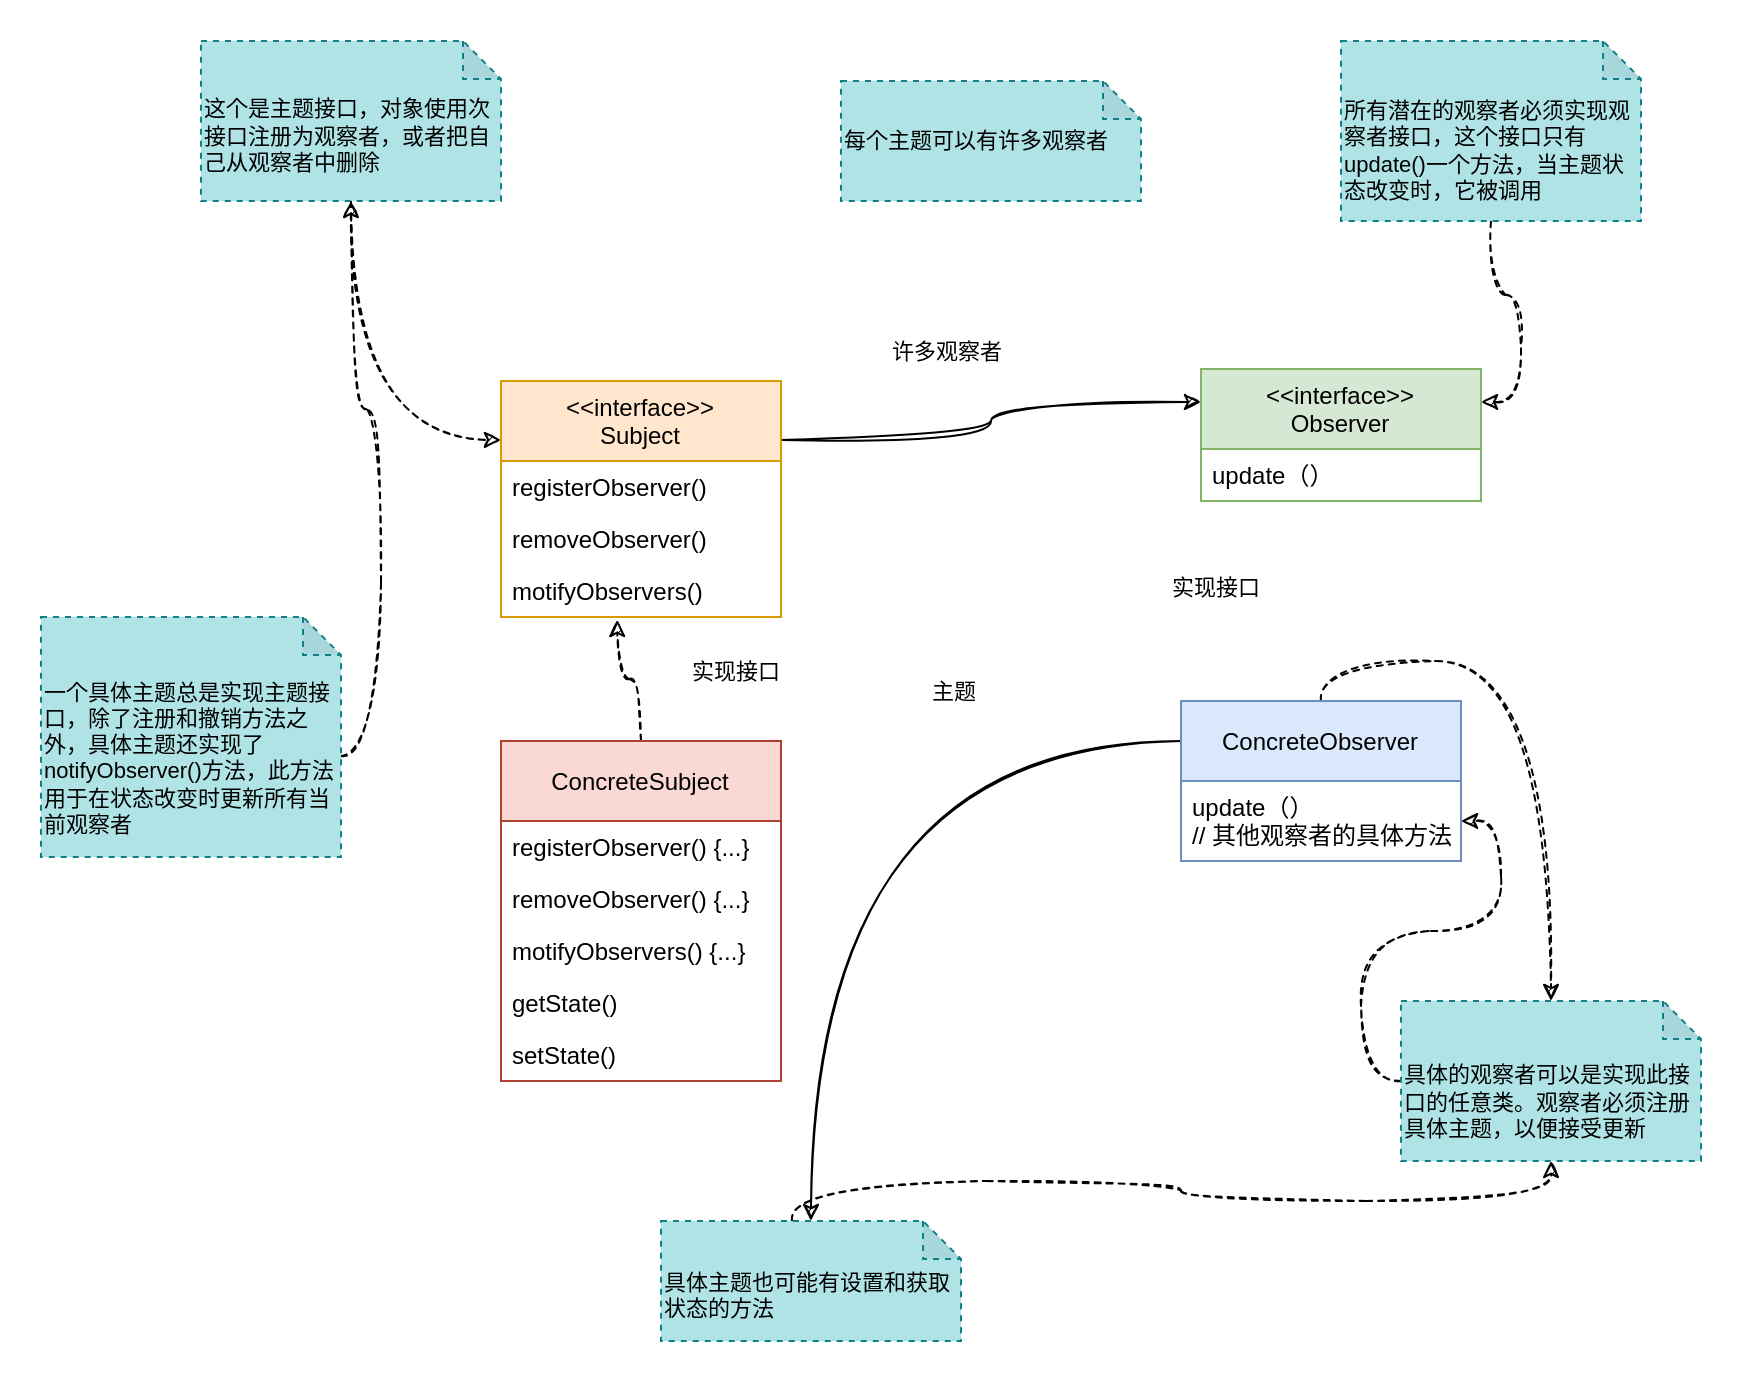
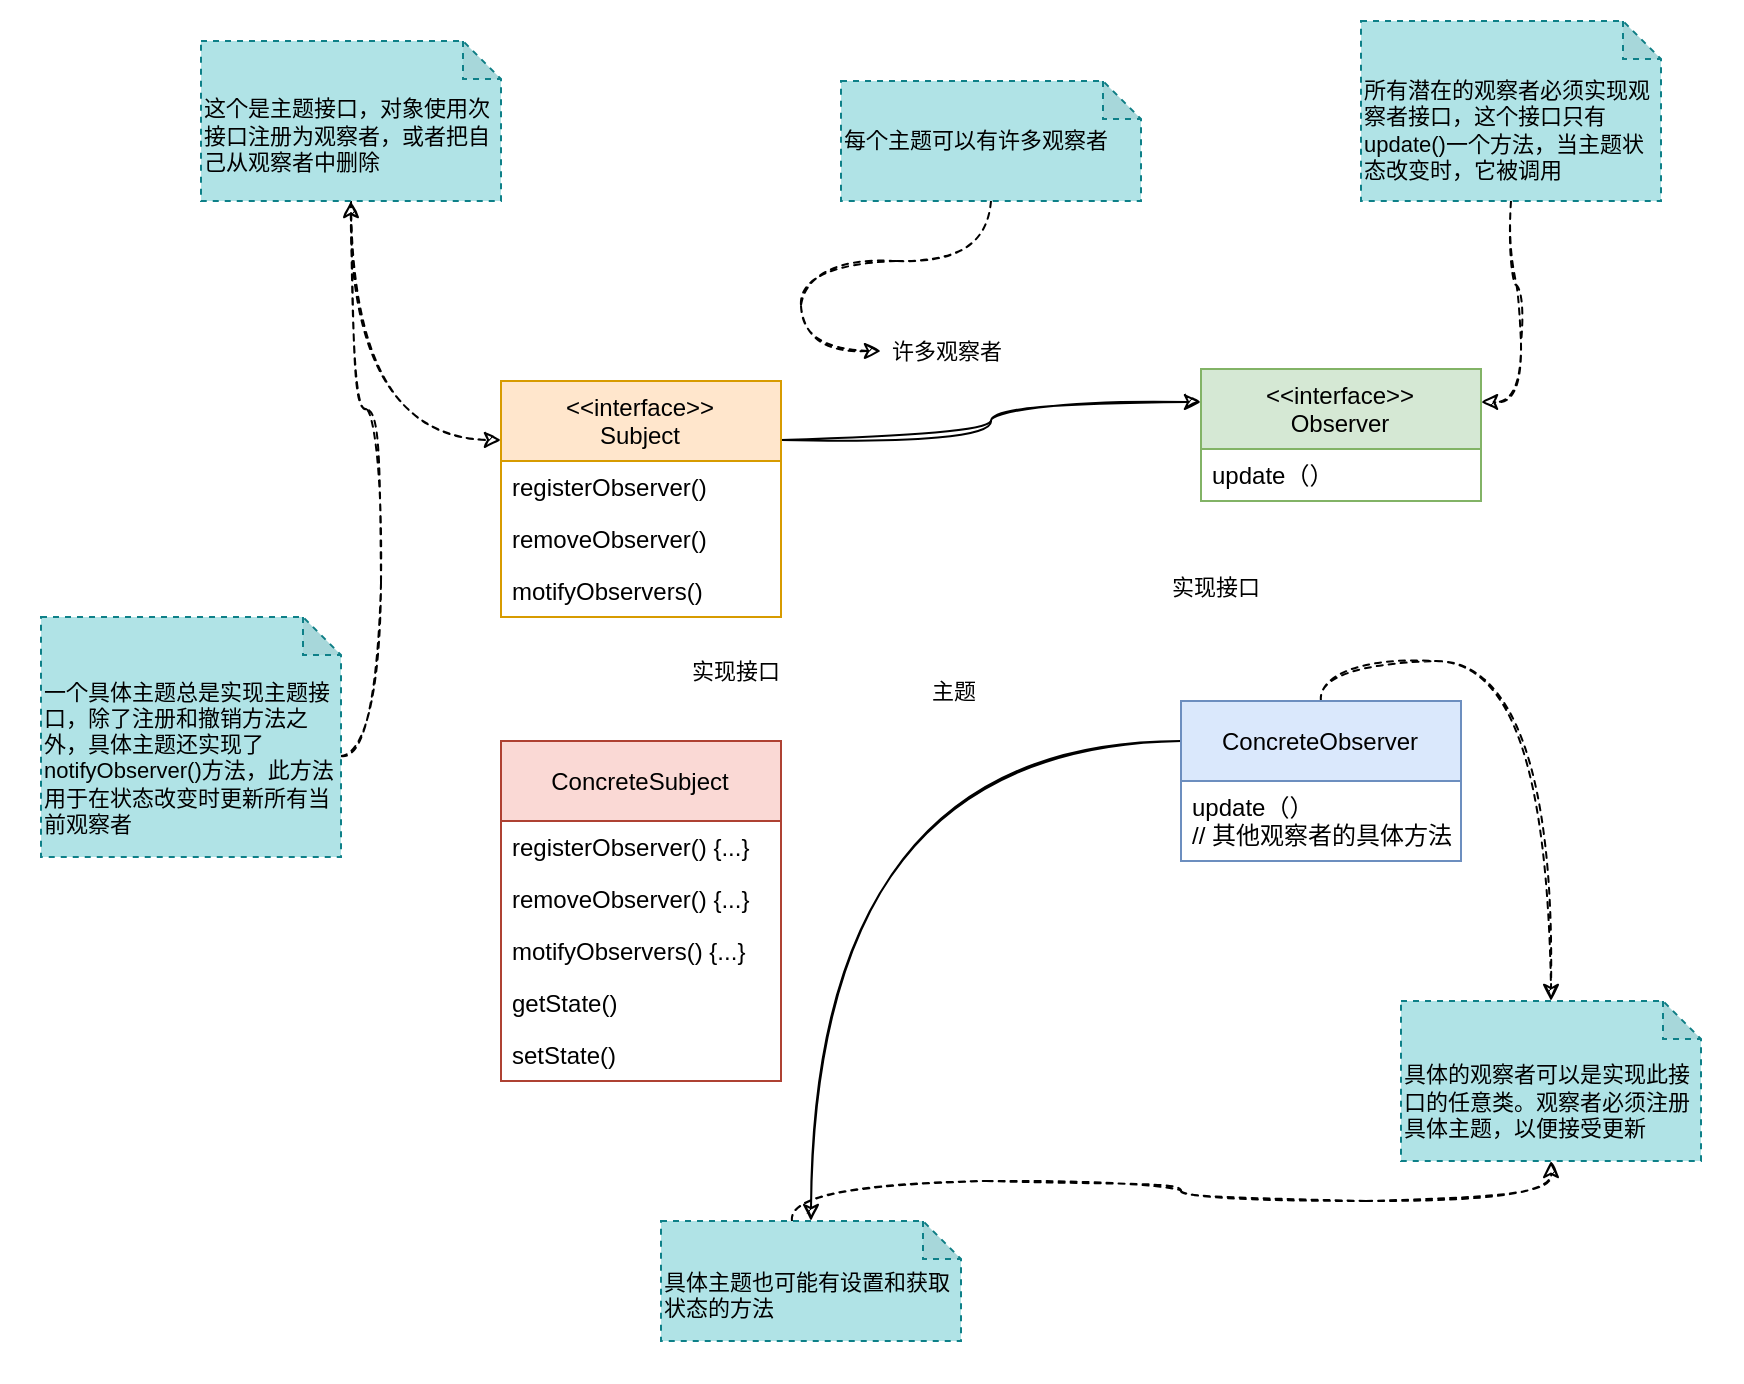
(1491, 131) -> (1511, 111)
none -> (859, 263)
(636, 686) -> none
(1408, 934) -> none
